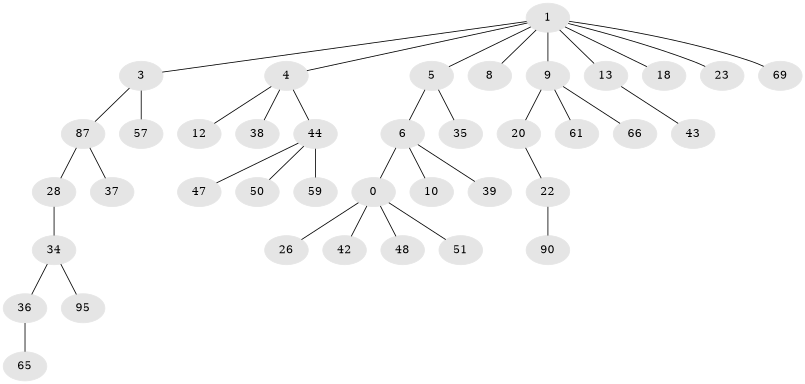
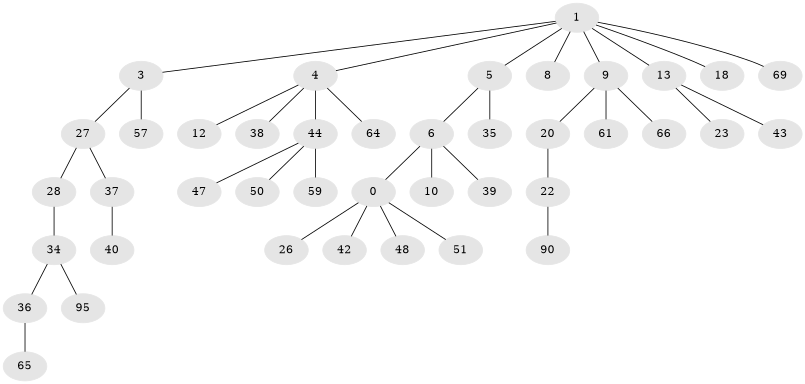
(637, 43) -> (693, 105)
(83, 134) -> (83, 134)
none -> (374, 134)
none -> (112, 250)
